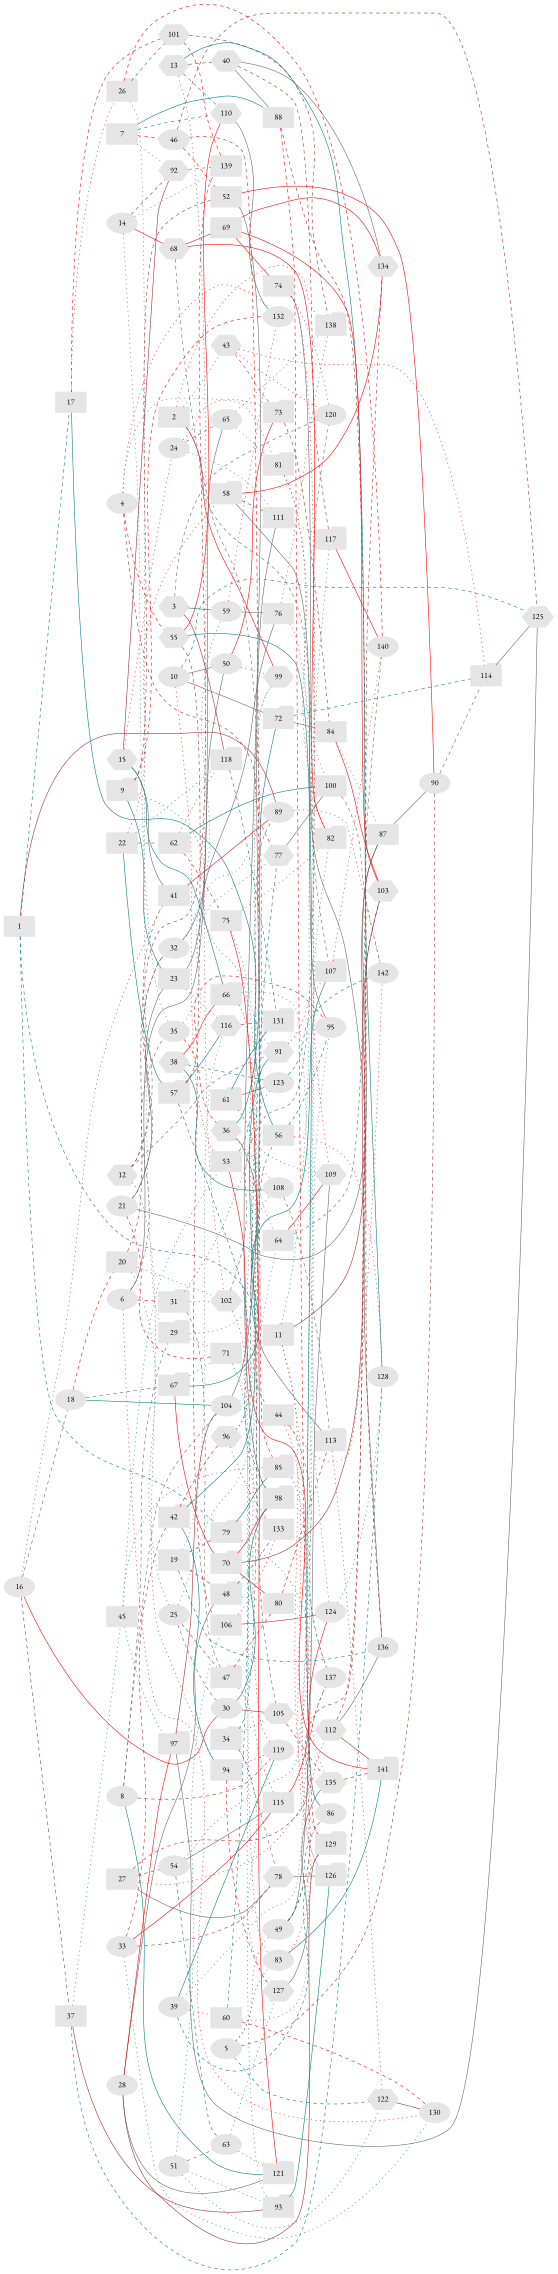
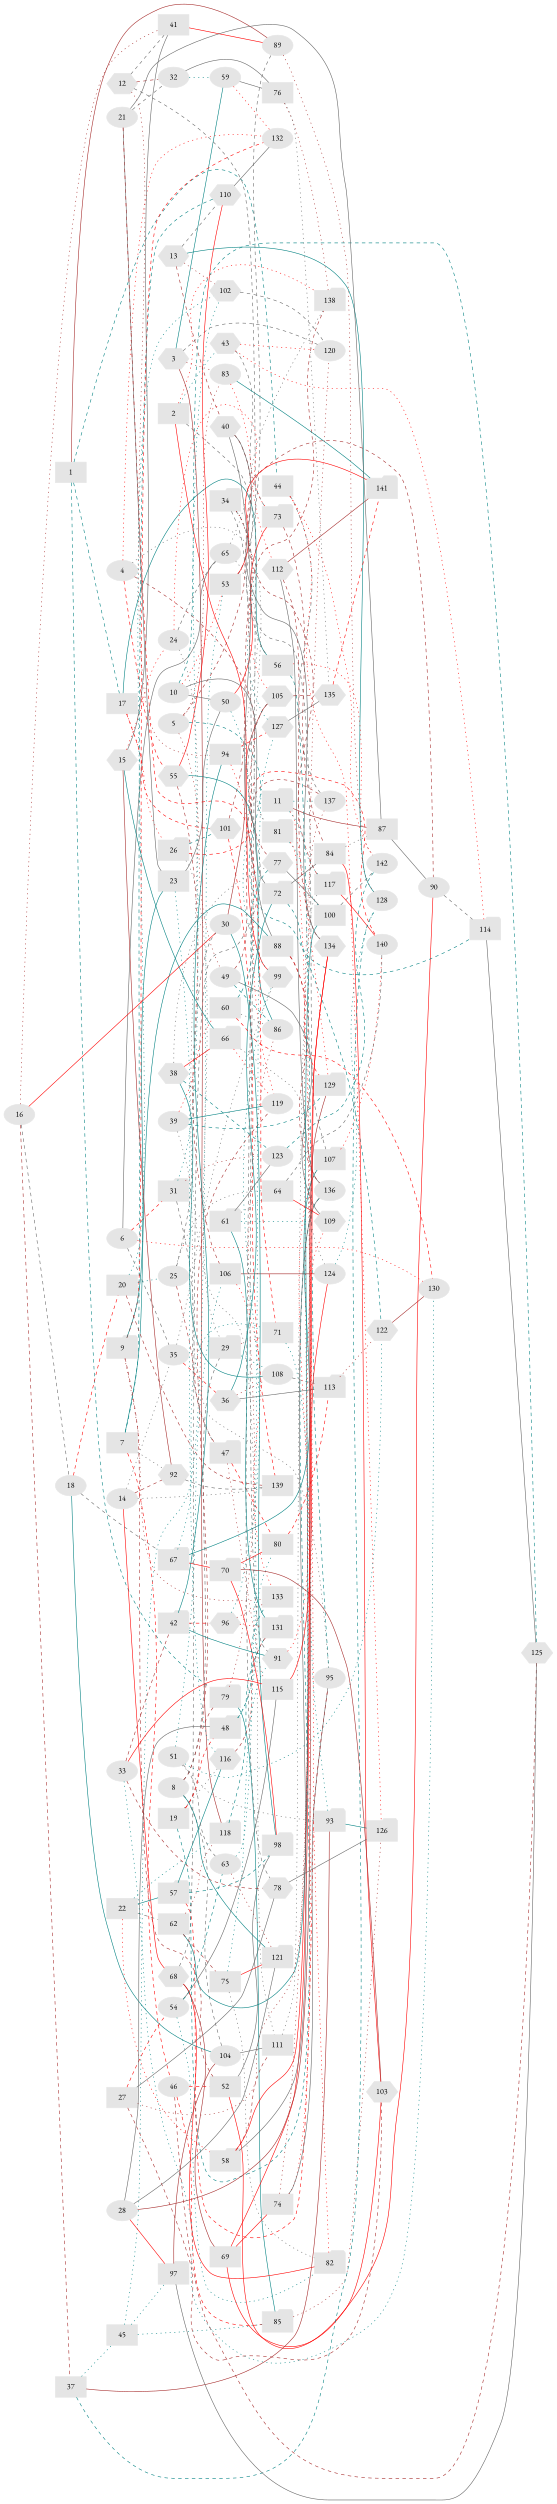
(248, 1632) -> (199, 366)
